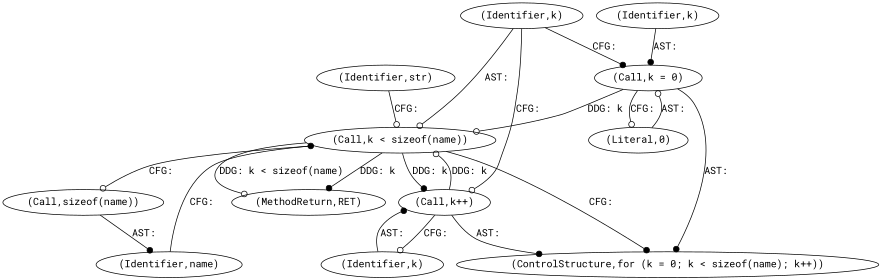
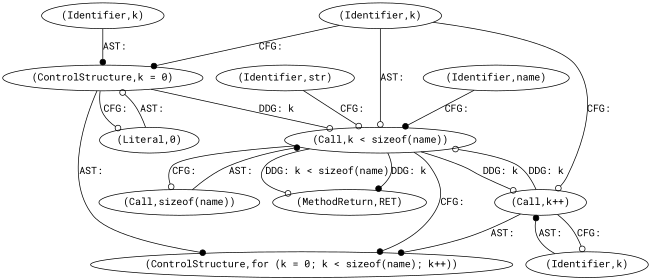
(648, 78) -> (103, 78)
(409, 172) -> (467, 168)
(124, 232) -> (240, 162)
